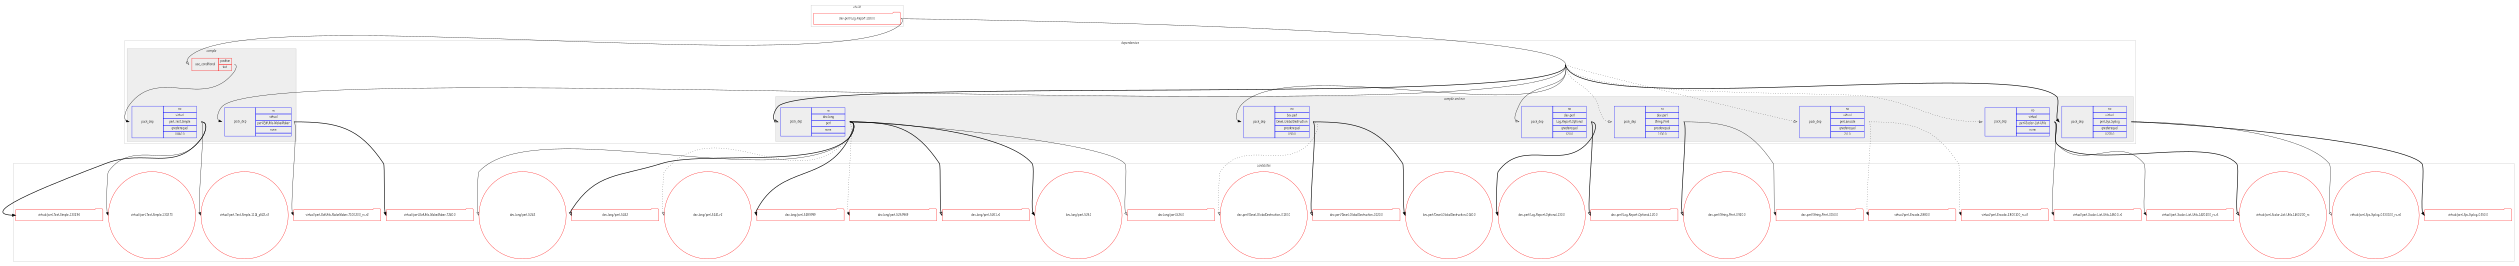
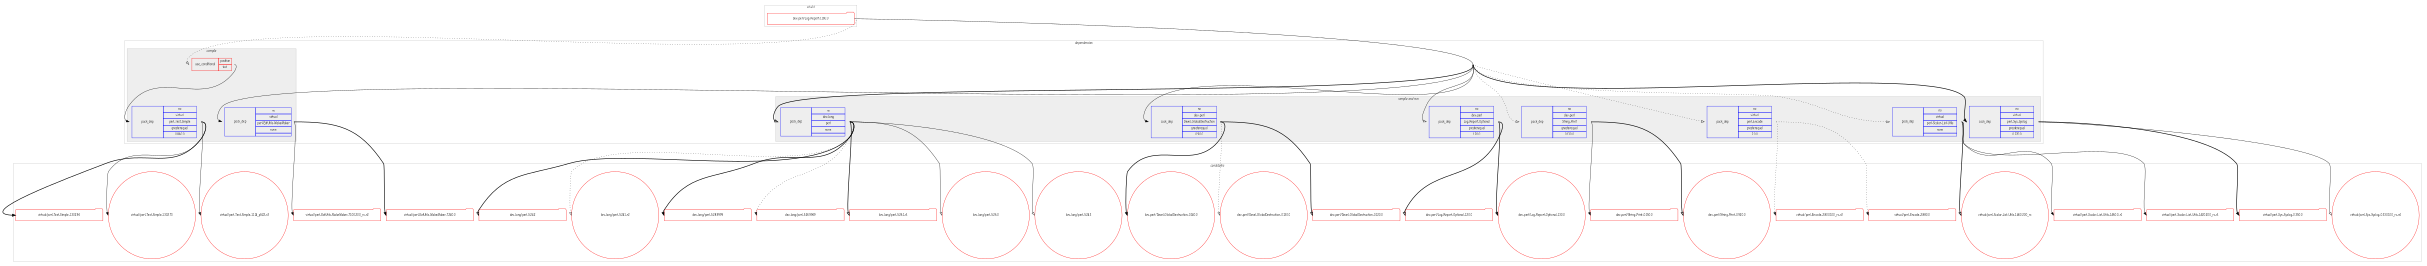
(491, 39) -> (454, 39)
(1078, 215) -> none
(1171, 215) -> (986, 215)
